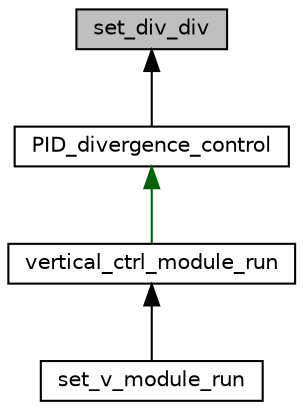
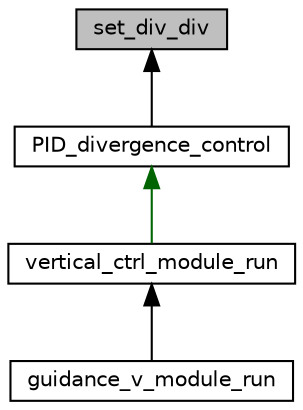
(152, 381) -> (152, 381)
